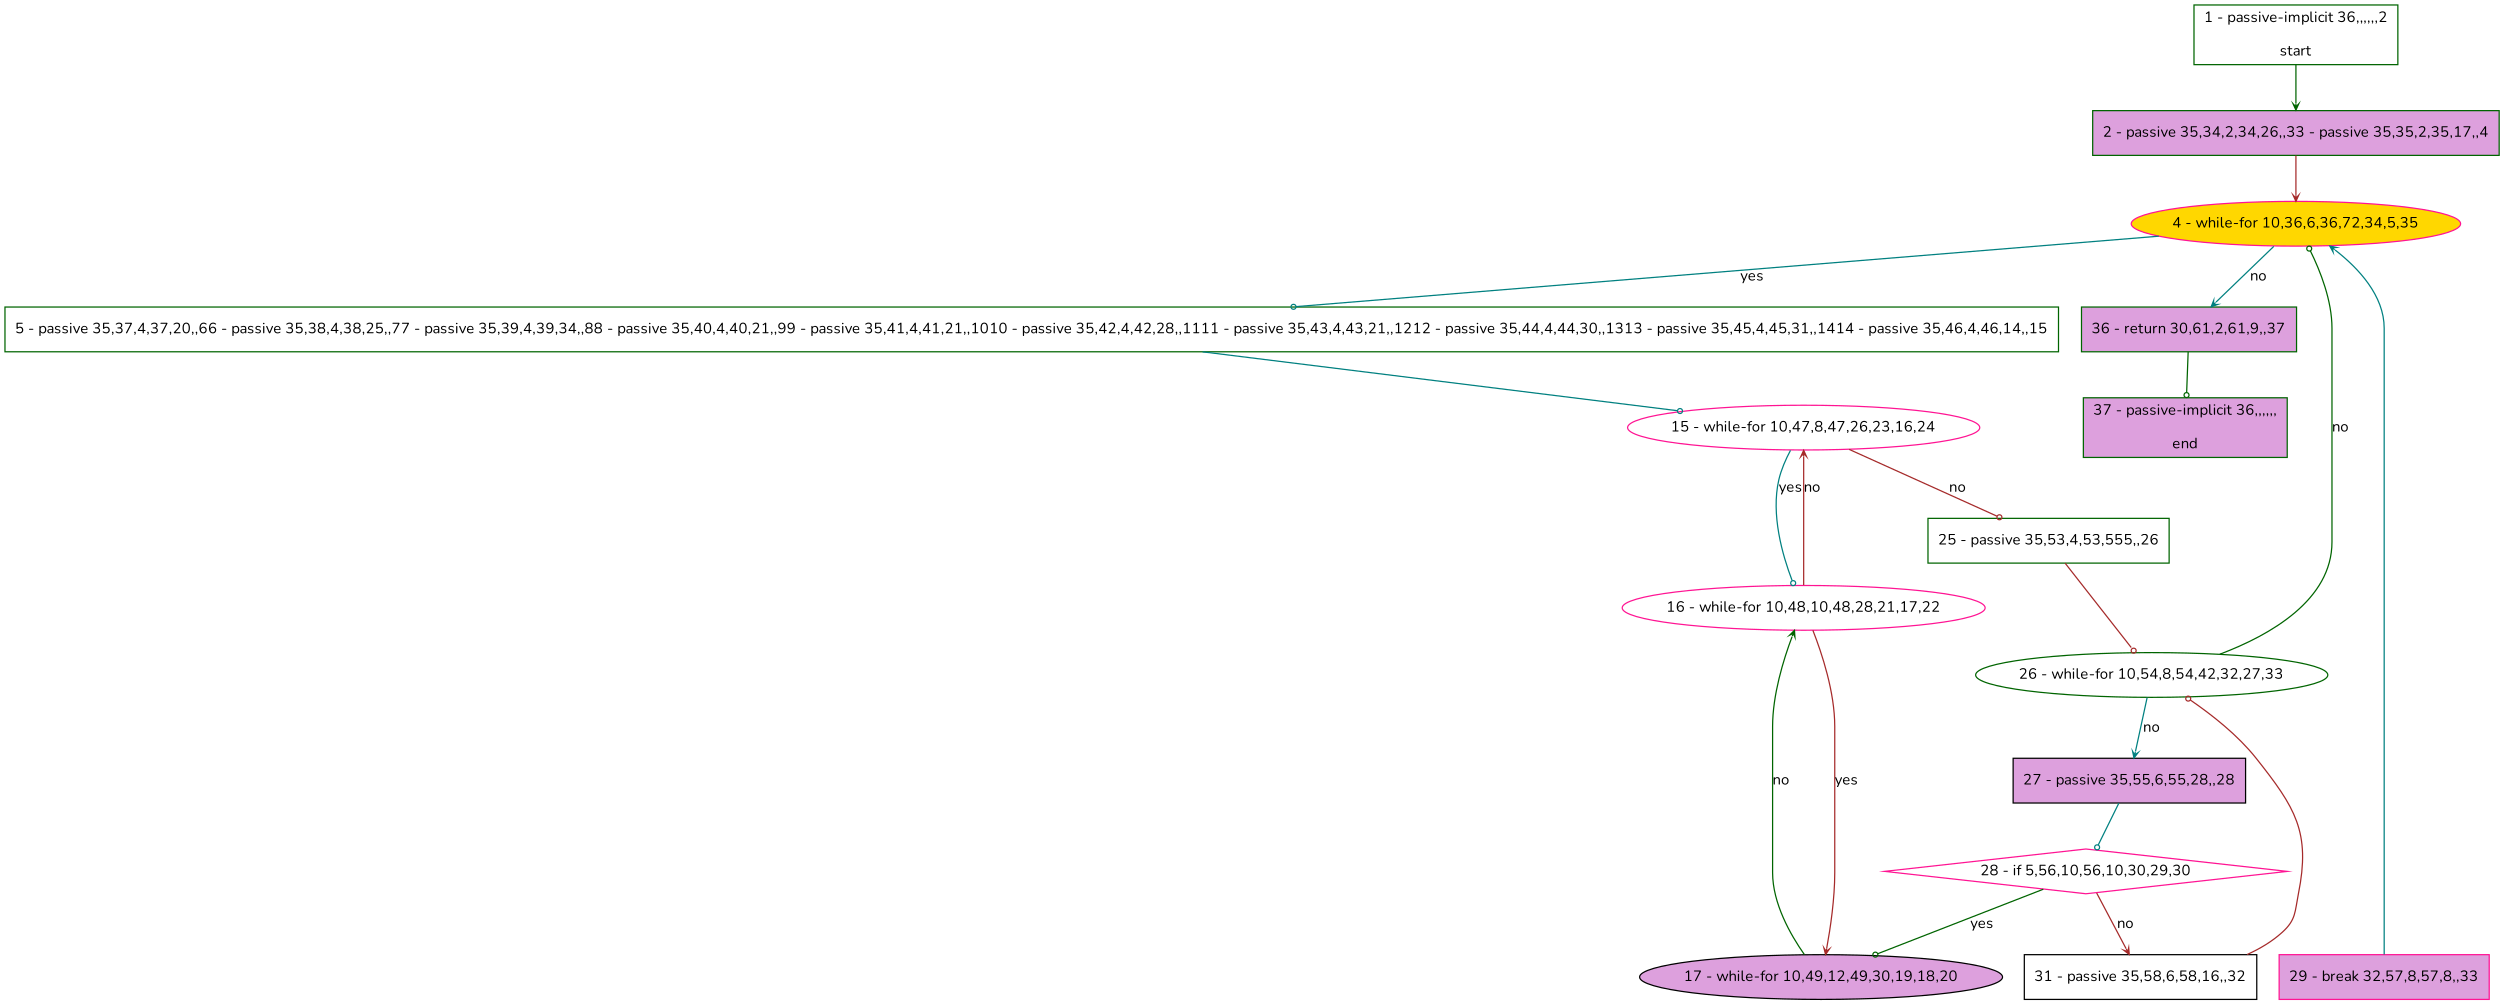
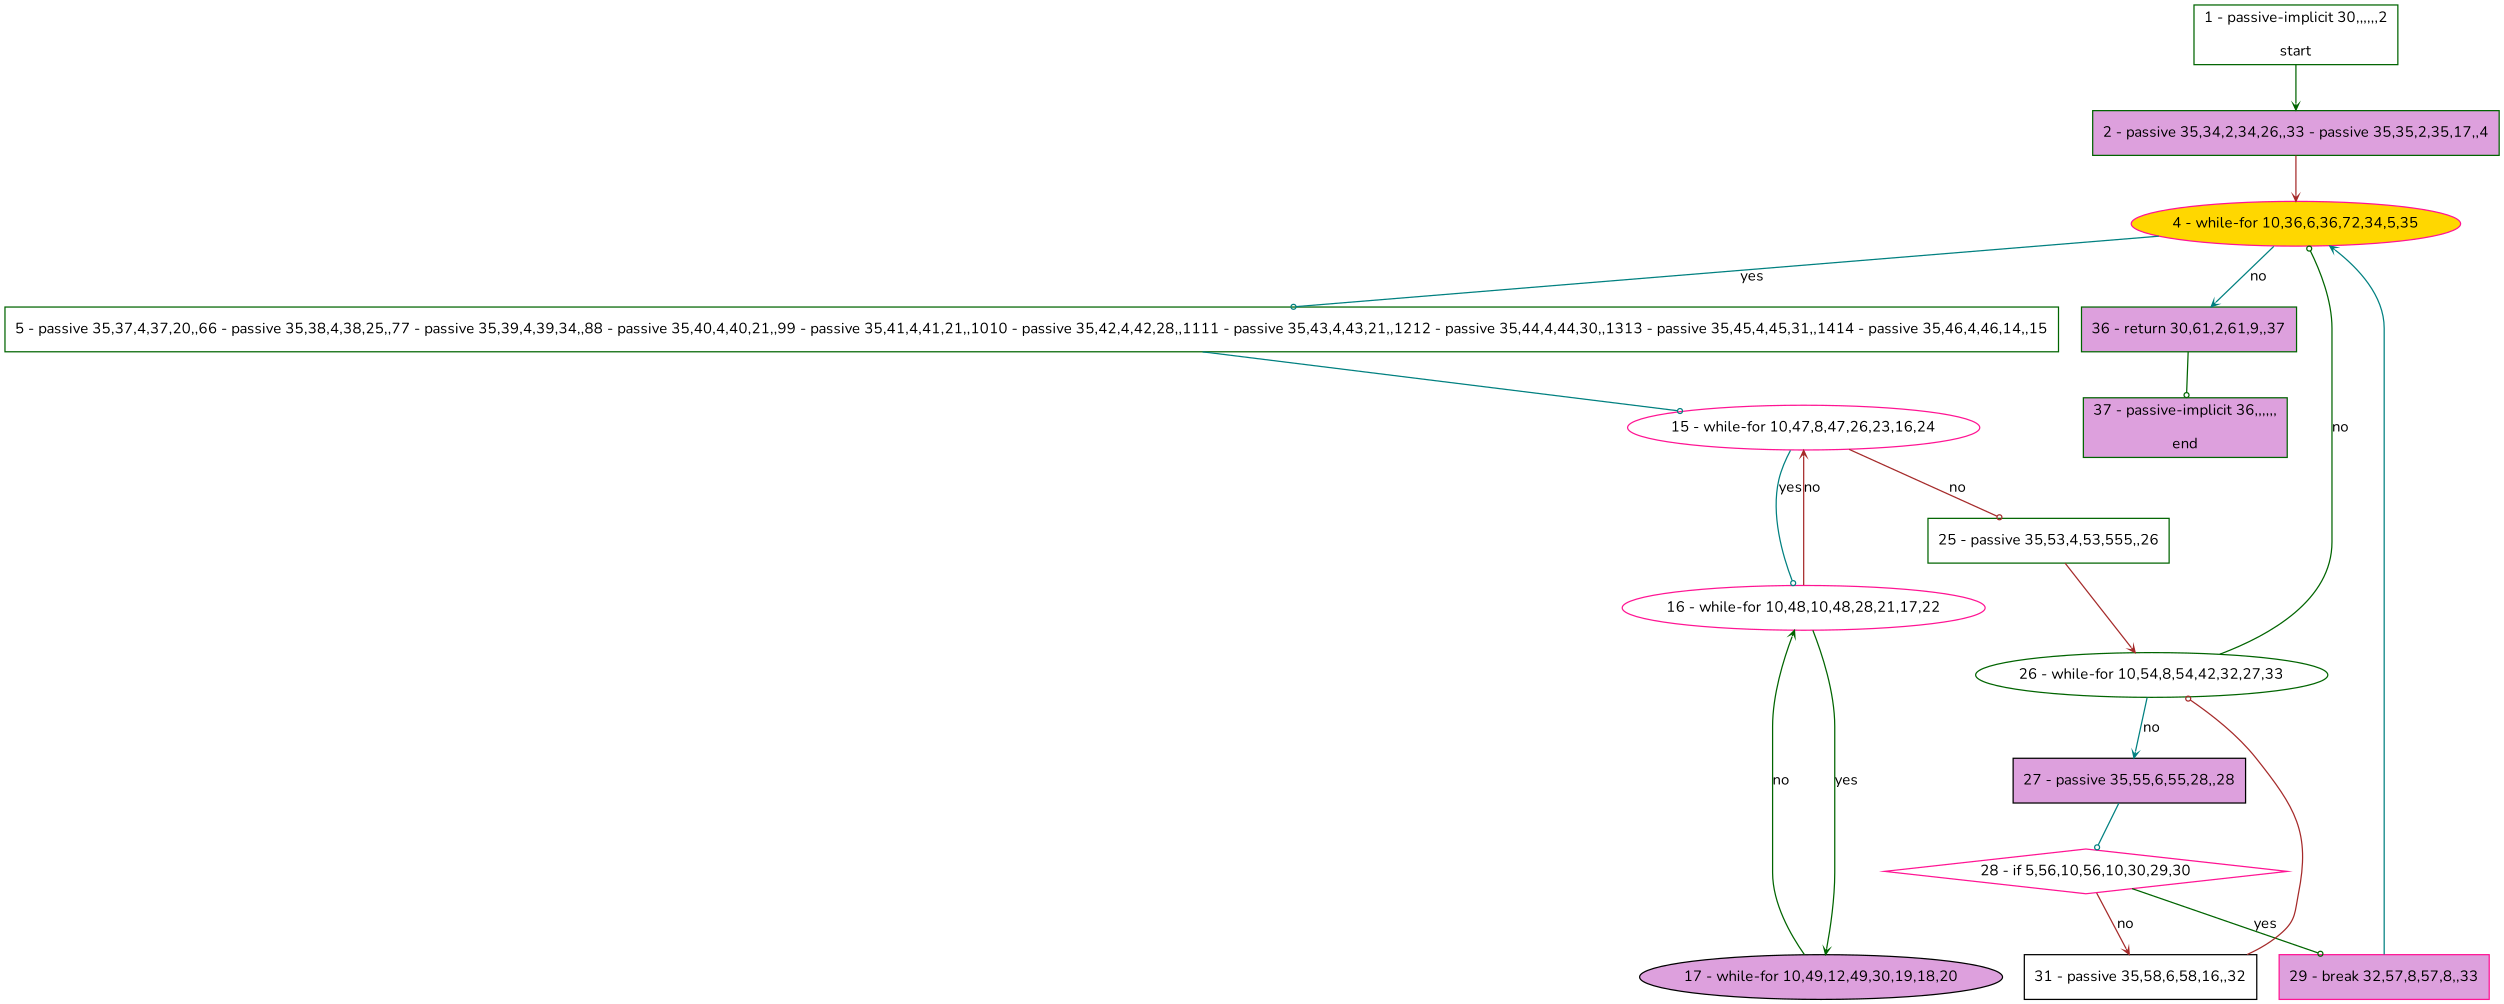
(2296, 35) -> (2296, 35)
(2098, 605) -> (2098, 605)
(1835, 788) -> (1835, 788)
(1961, 921) -> (2225, 921)
